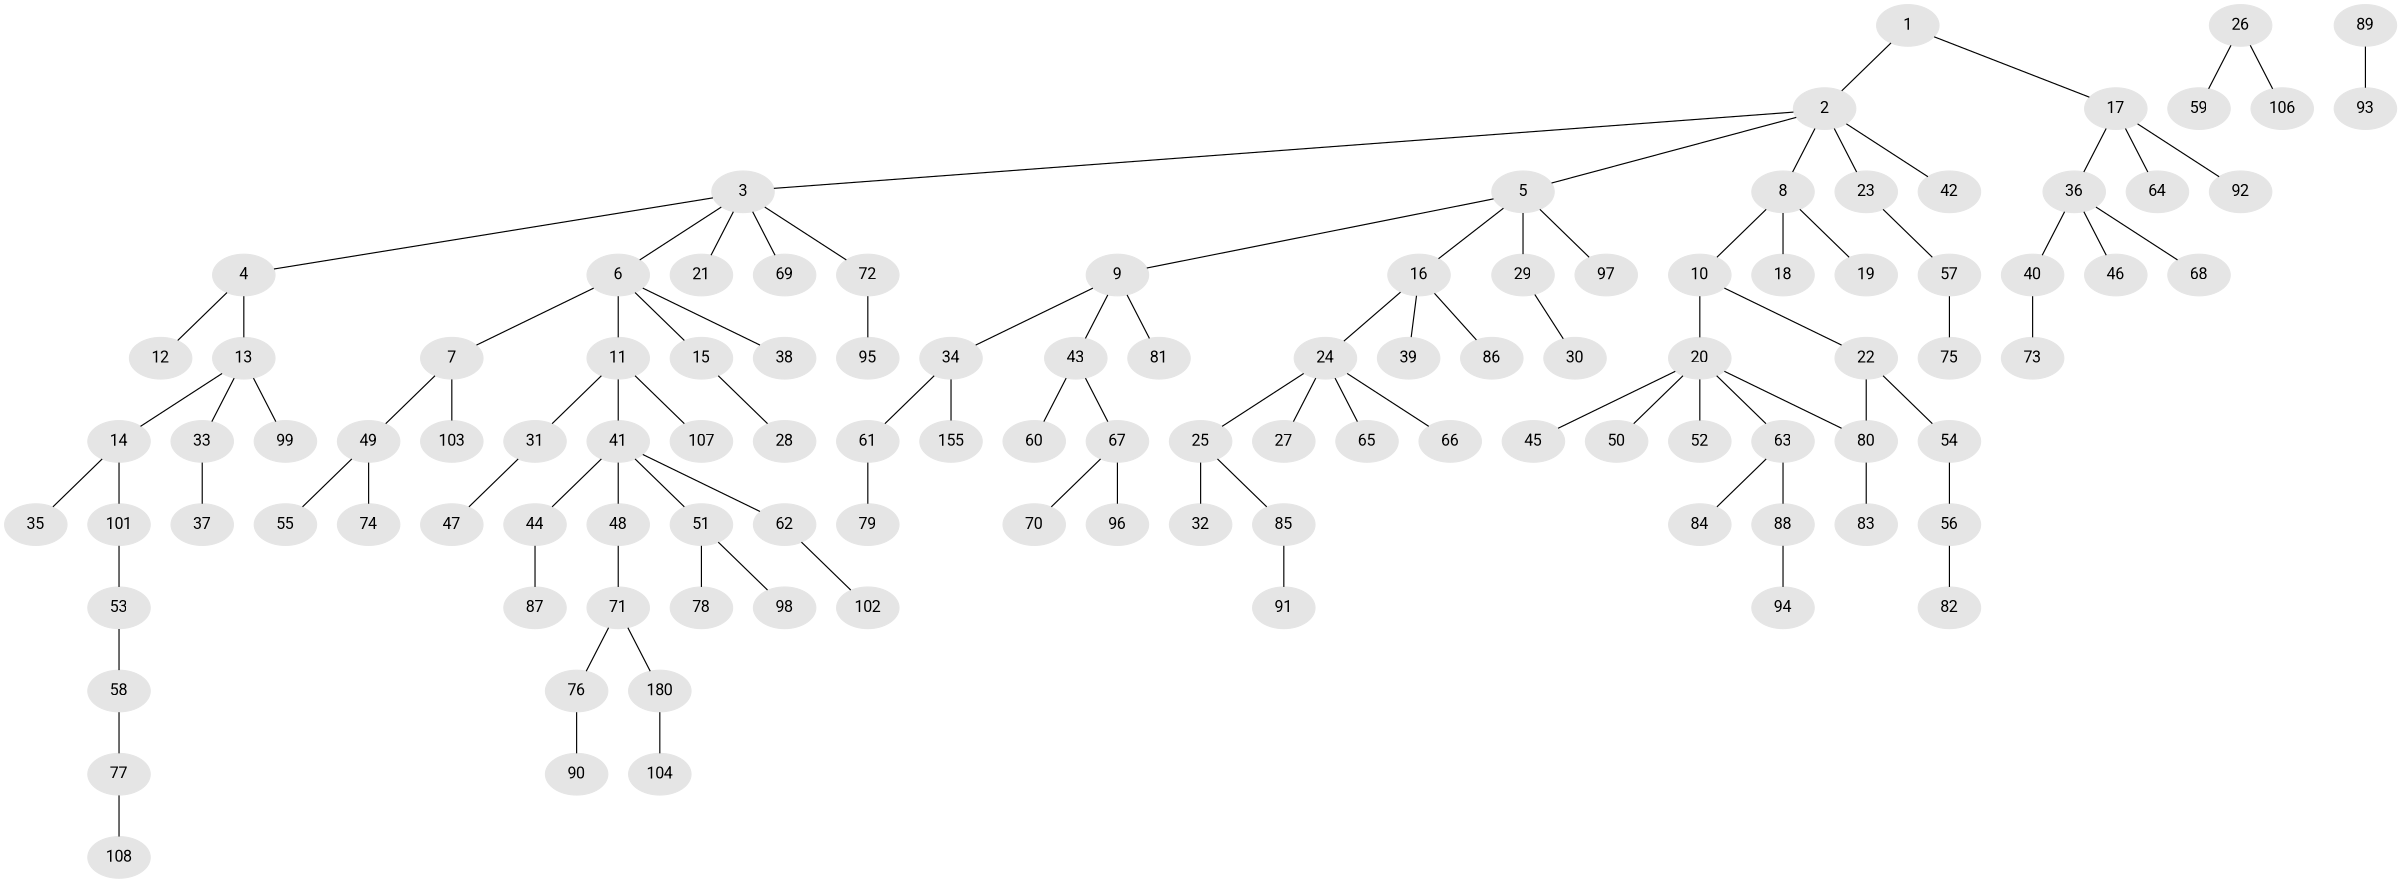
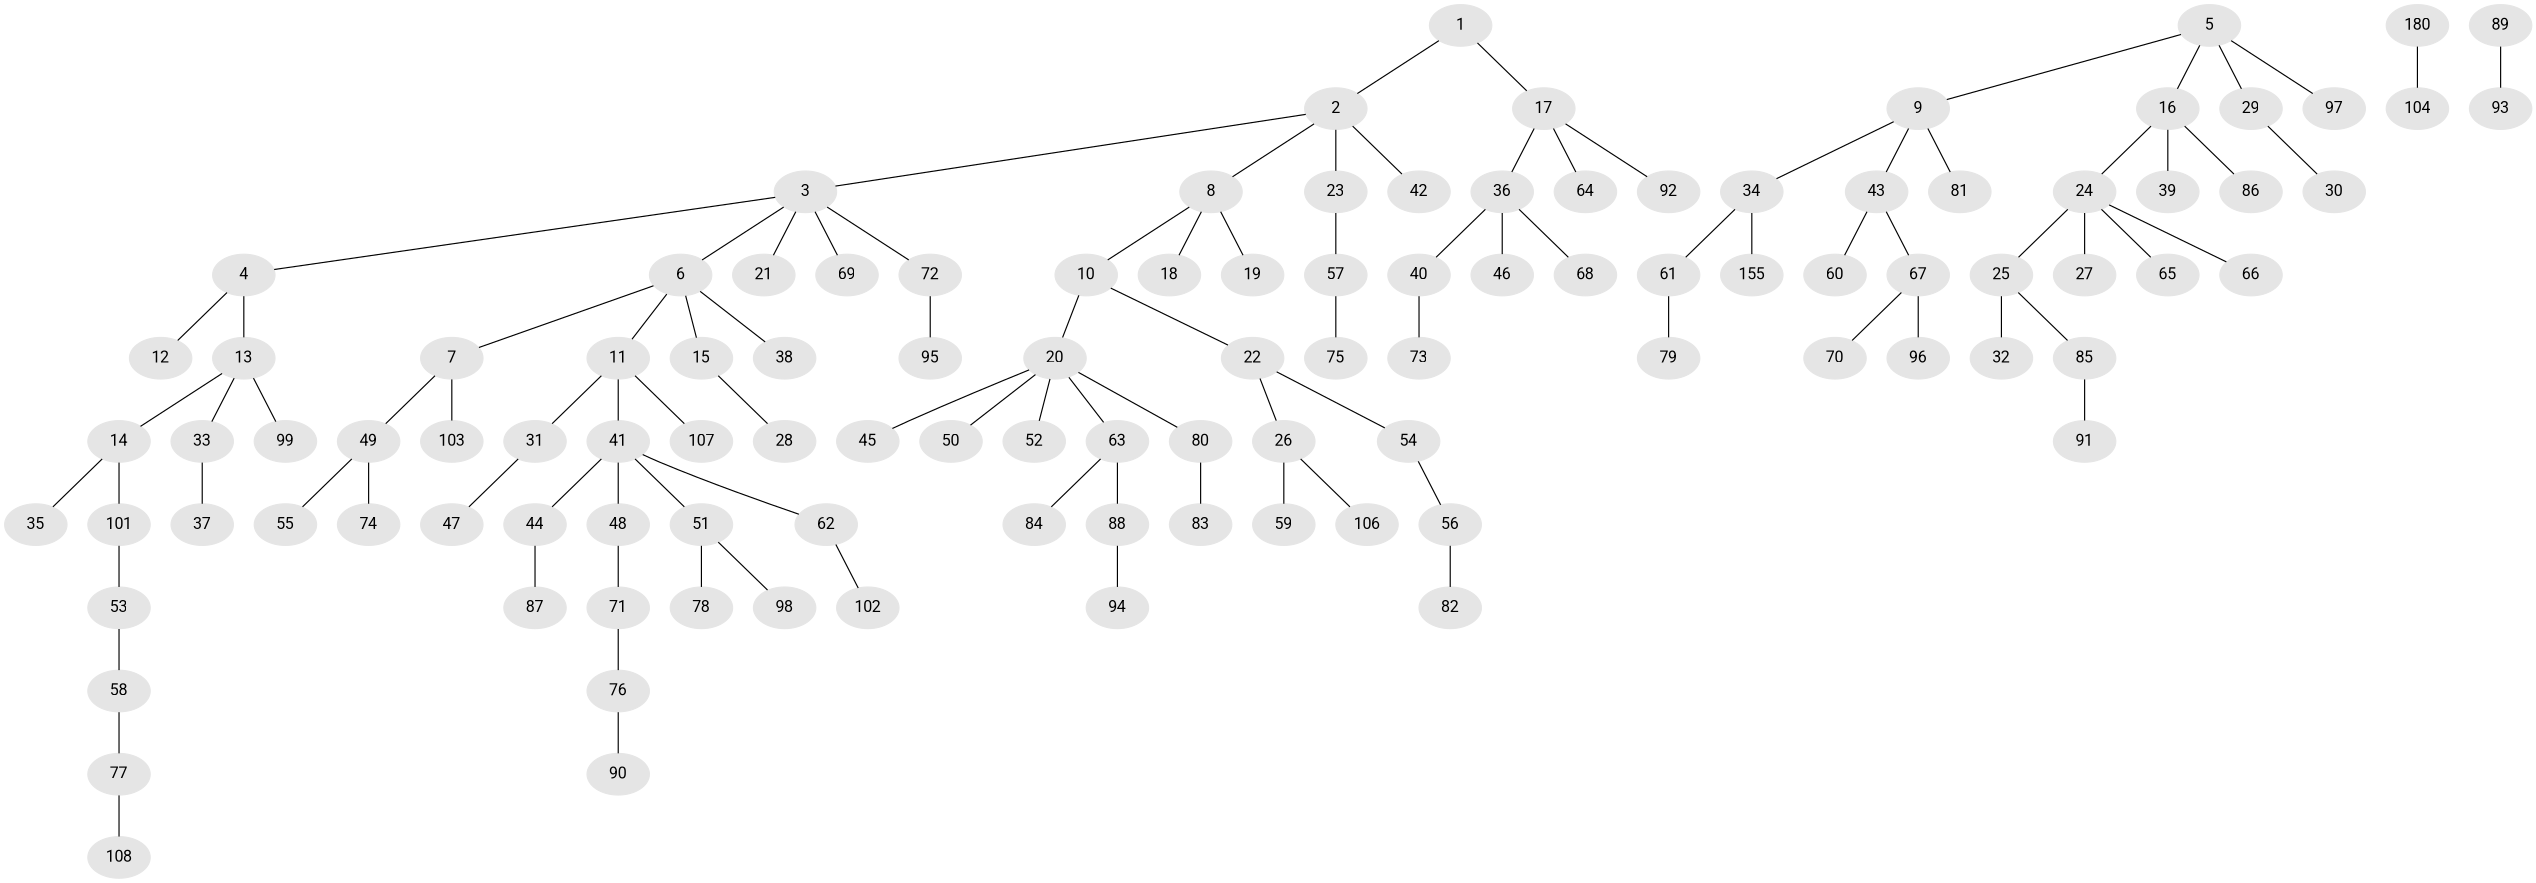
(1674, 150) -> none
(1866, 400) -> (1268, 400)
(639, 649) -> none
